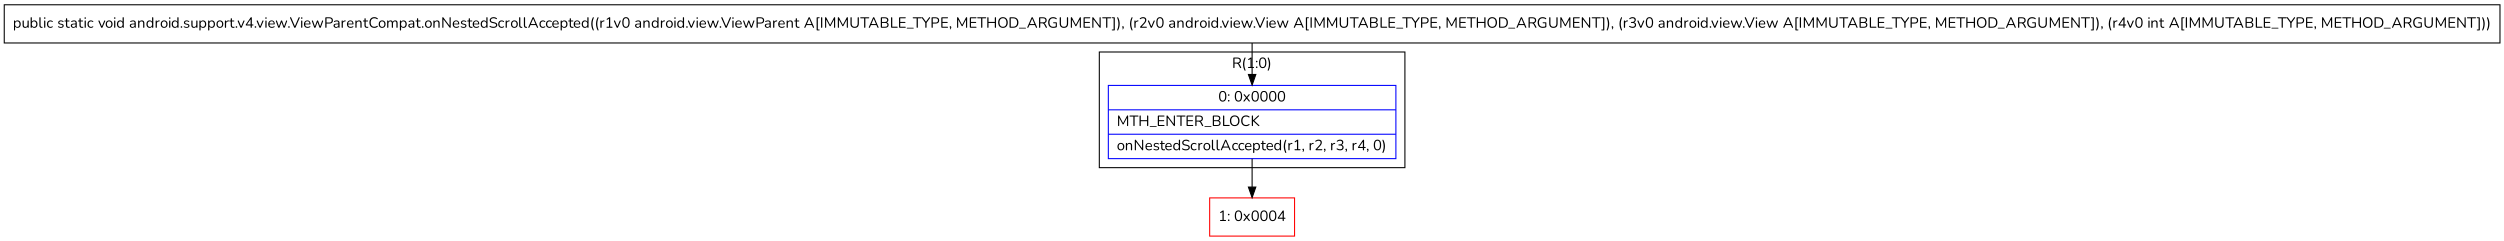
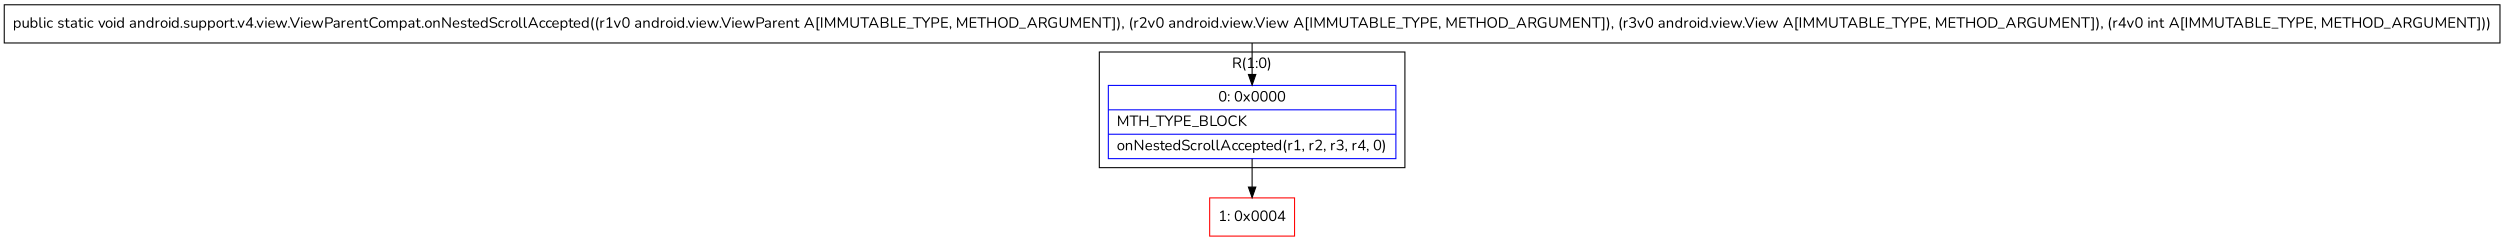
(1189, 121) -> (1183, 121)
